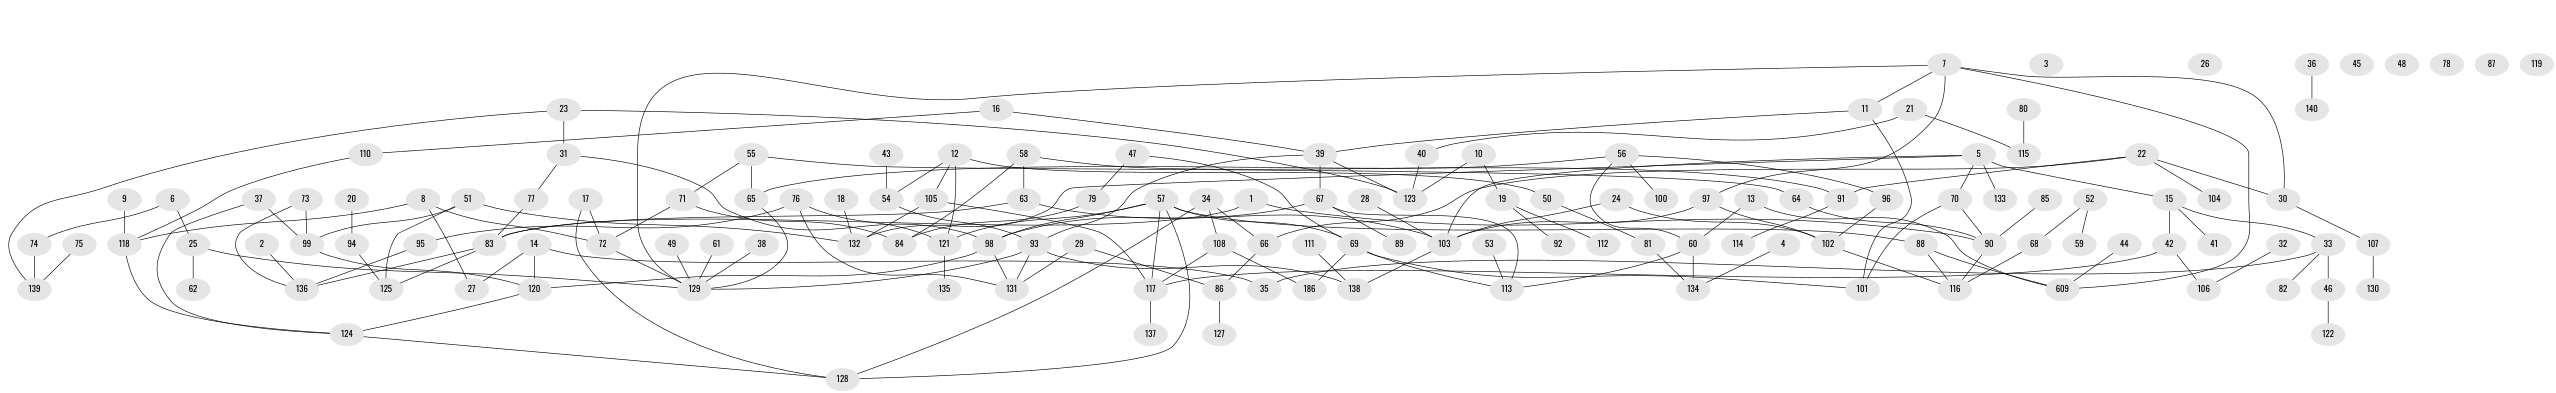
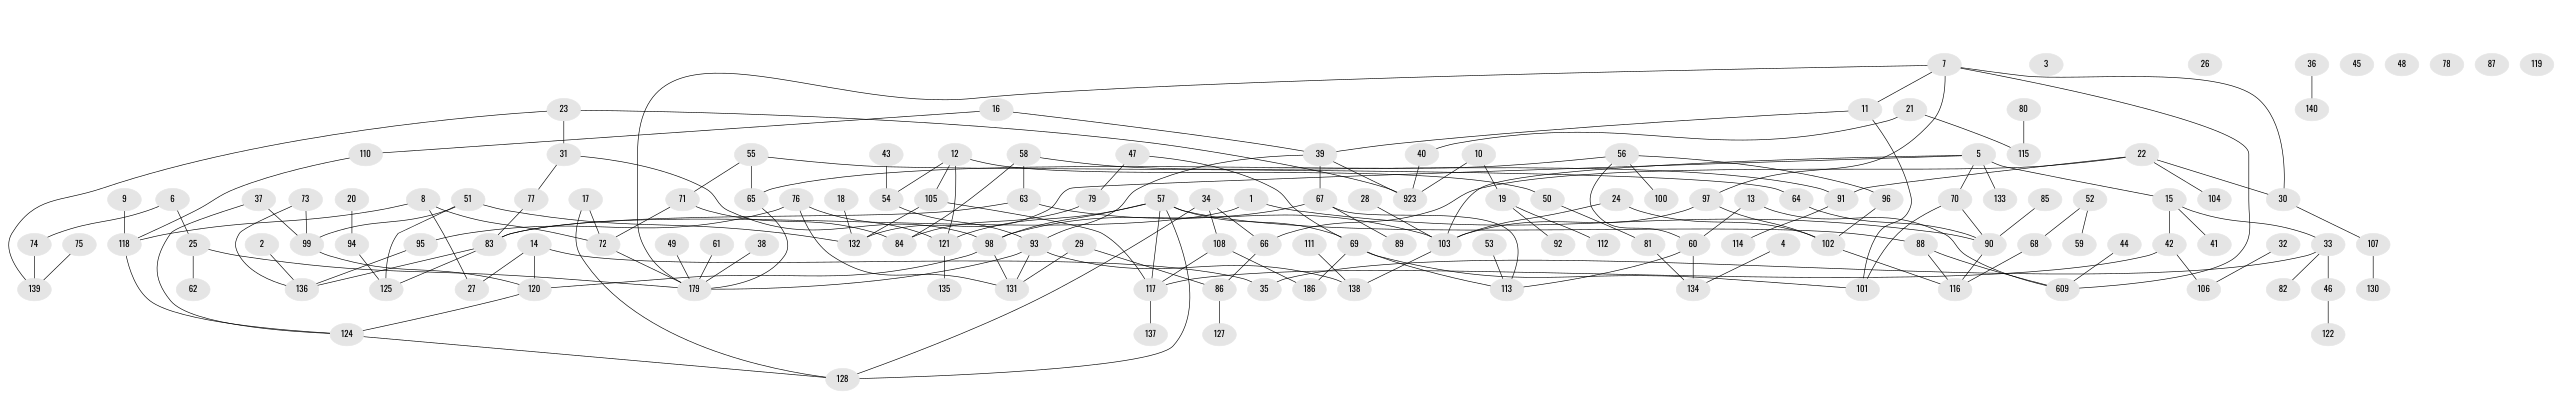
(1410, 200) -> (1410, 200)
(694, 290) -> (694, 290)
